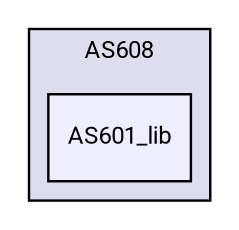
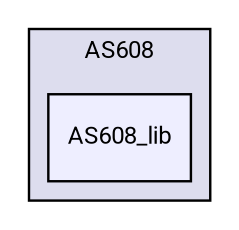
(120, 138) -> (120, 138)
